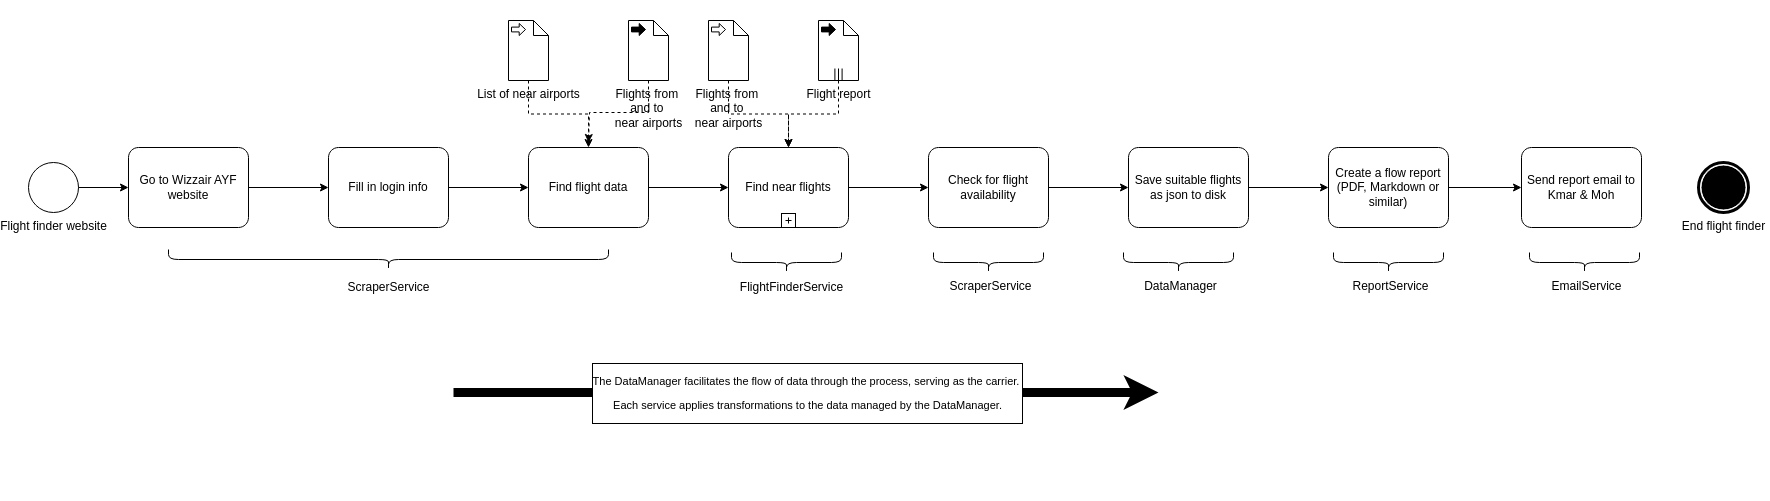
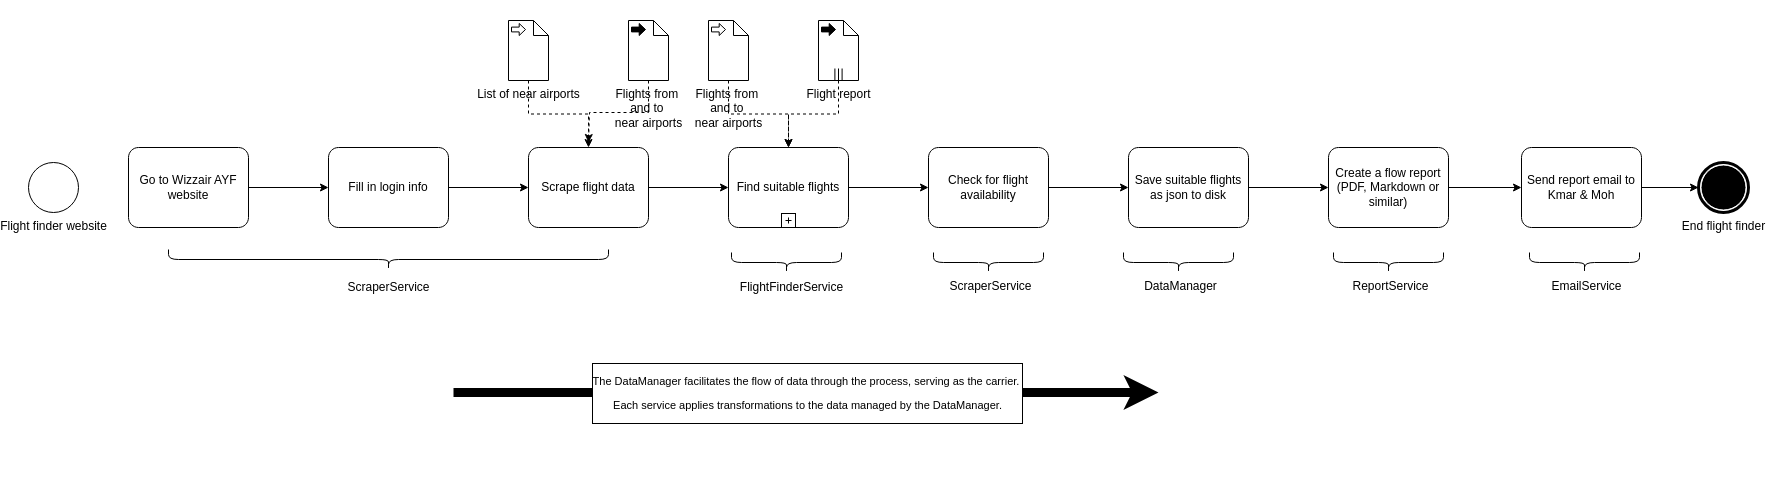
(100, 188) -> none
(589, 188) -> (589, 188)
(789, 188) -> (789, 188)
none -> (1667, 188)
